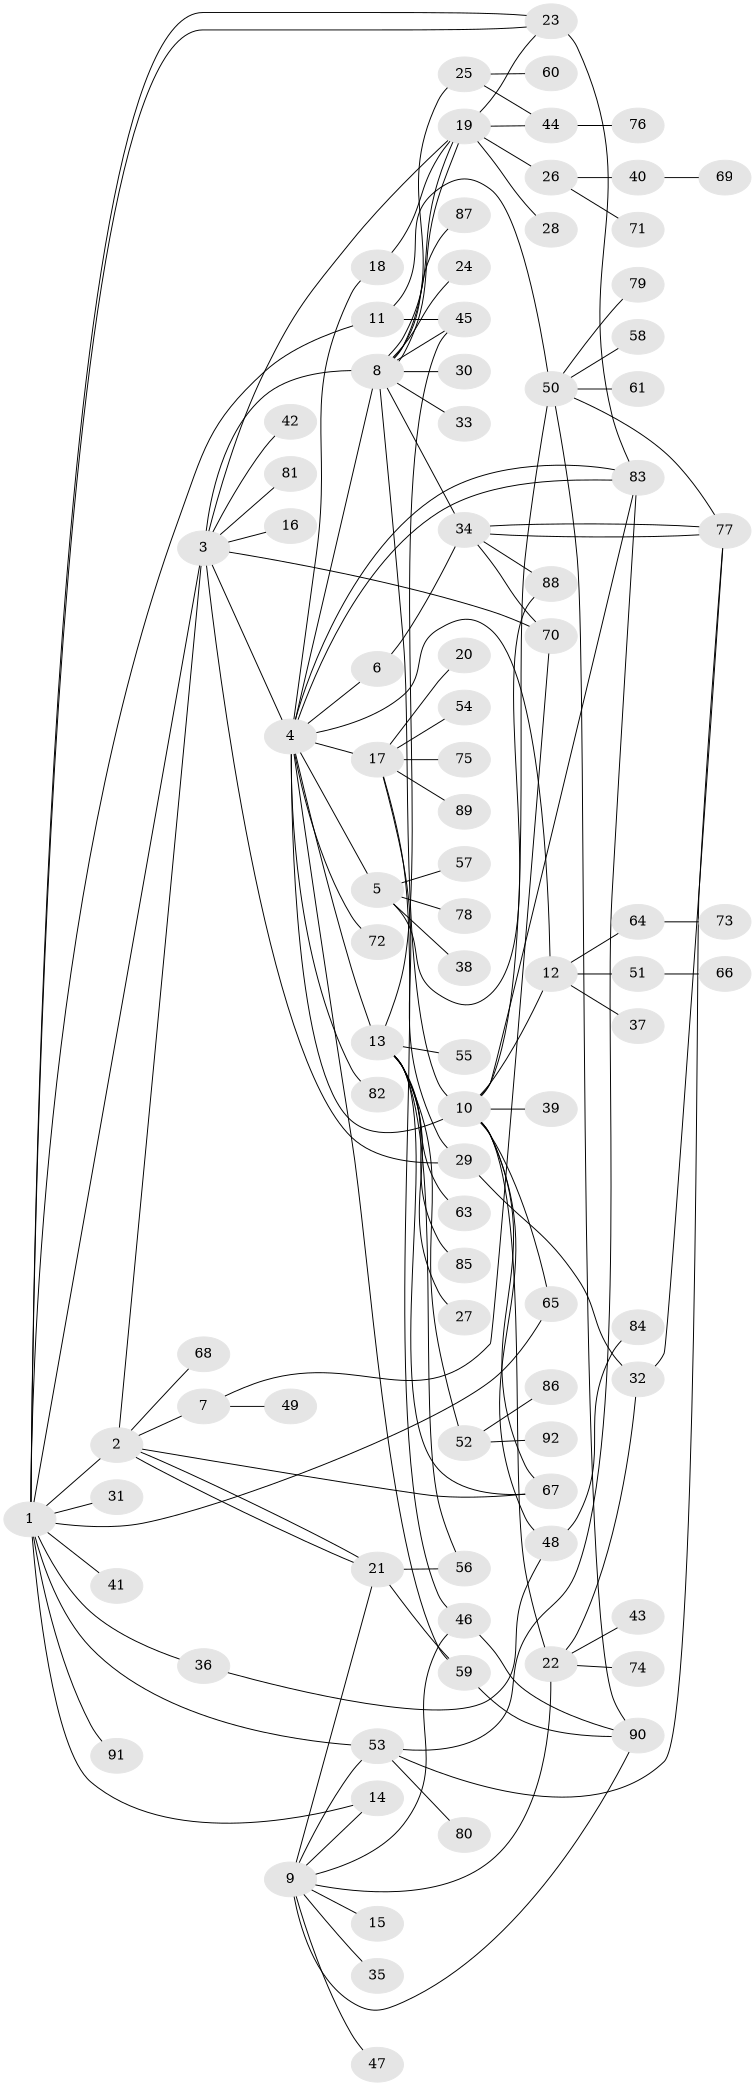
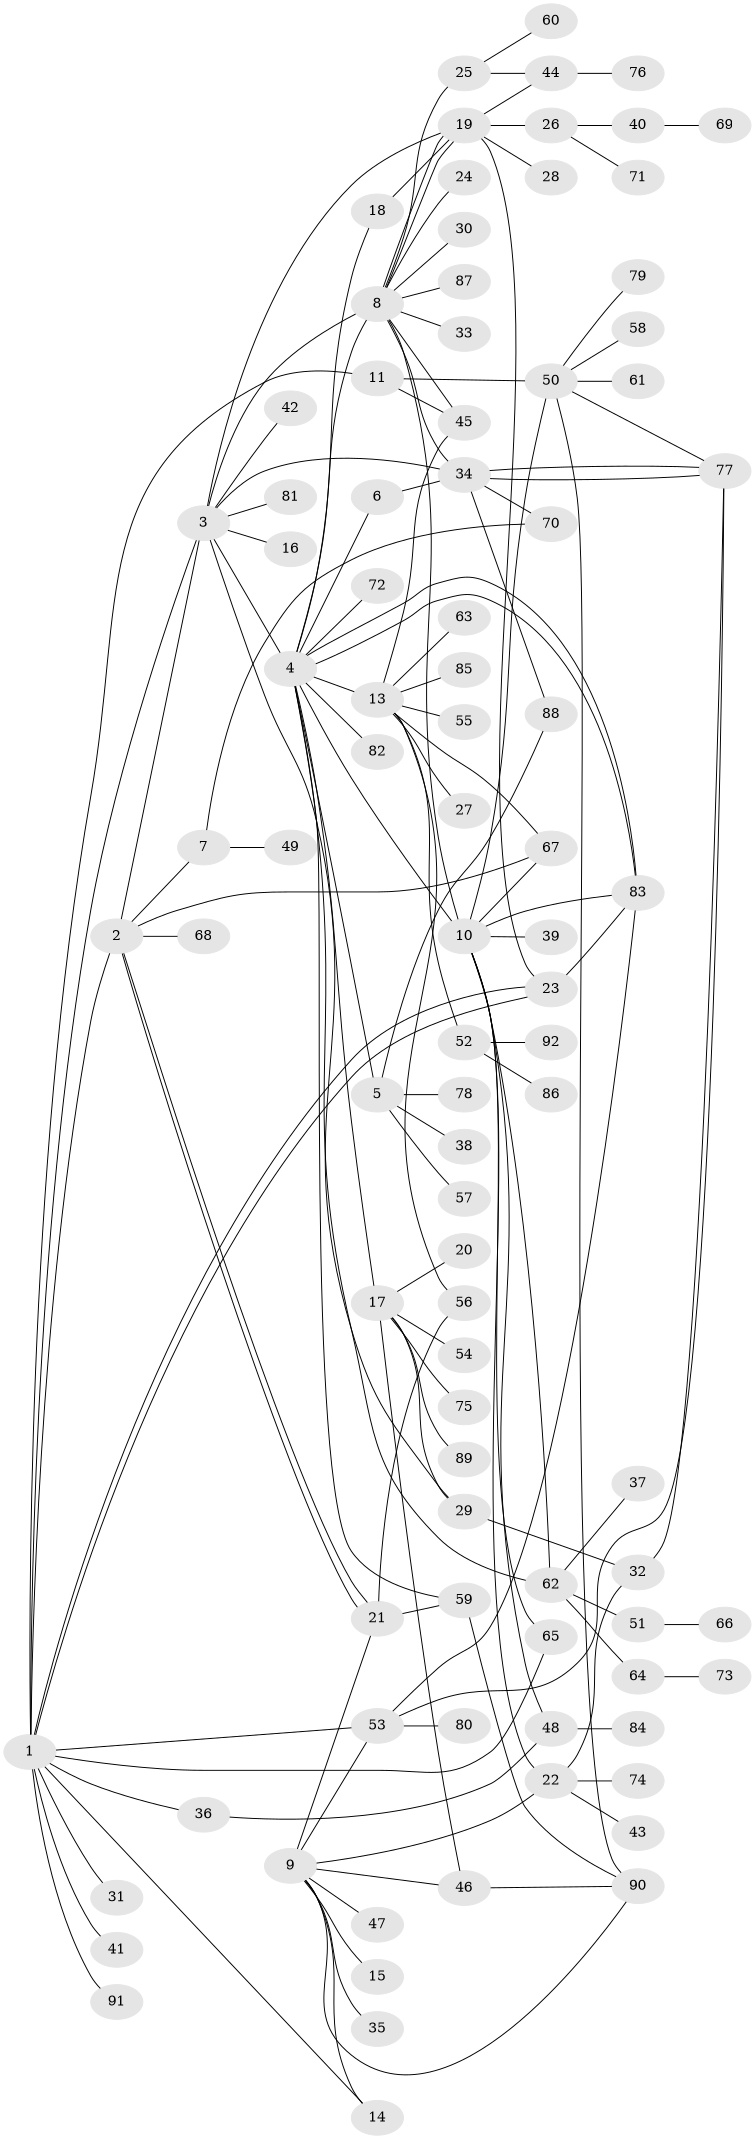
(381, 582) -> (321, 459)
(551, 974) -> (551, 1585)
